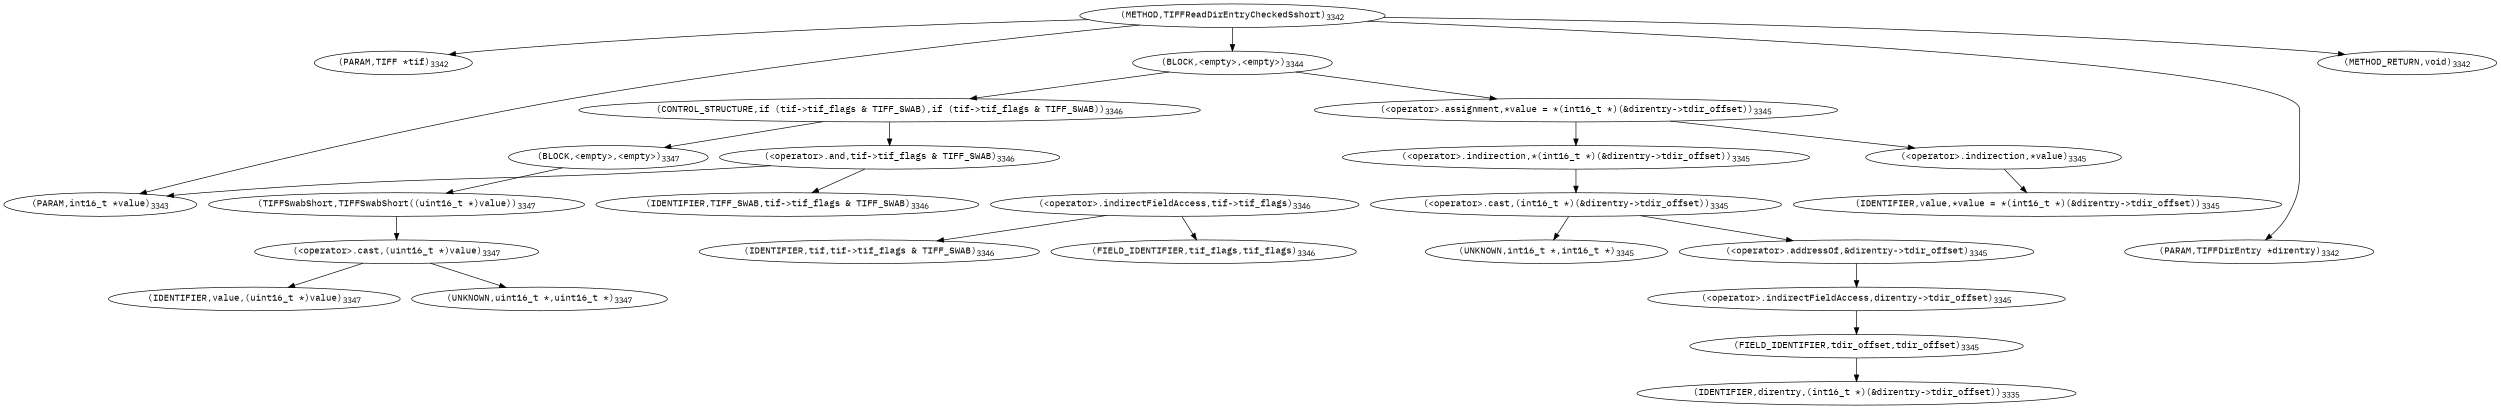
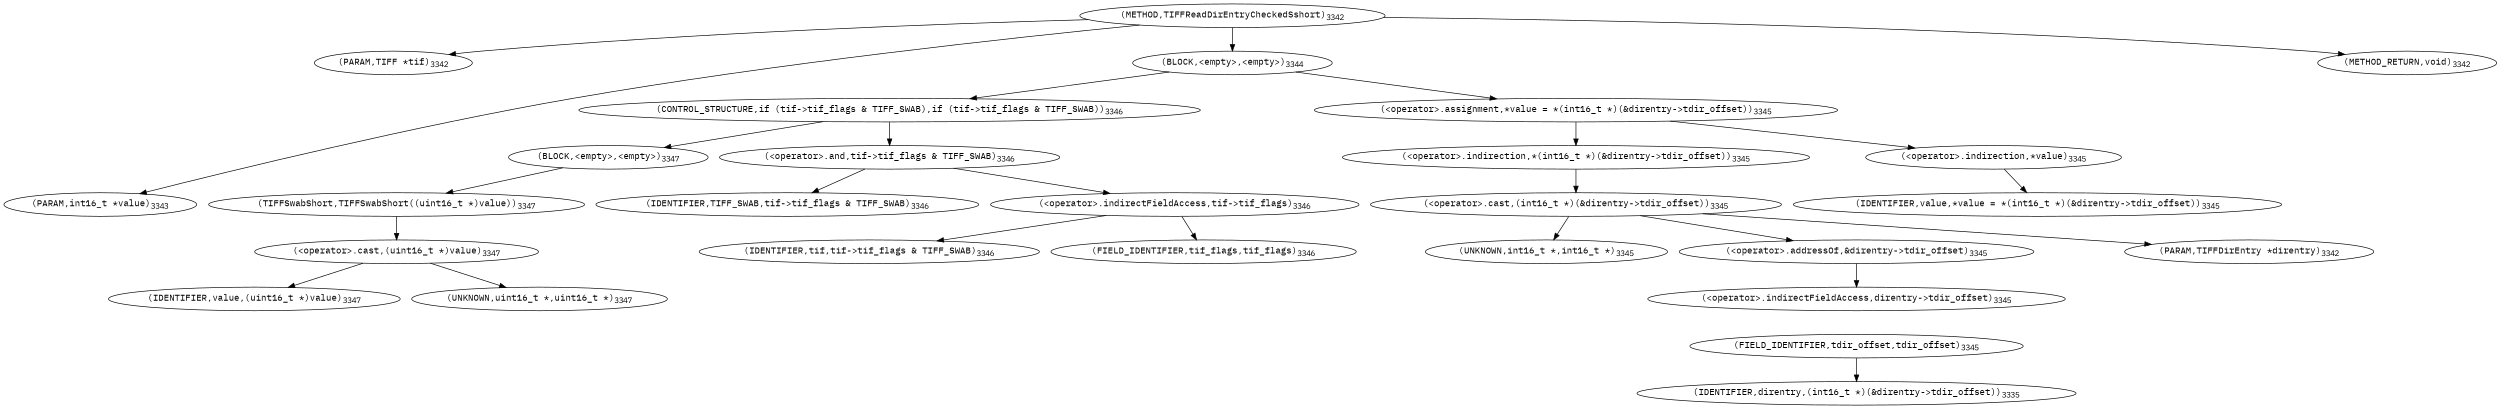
(1904, 50) -> (1924, 229)
(472, 179) -> (1028, 180)
(1857, 319) -> none
